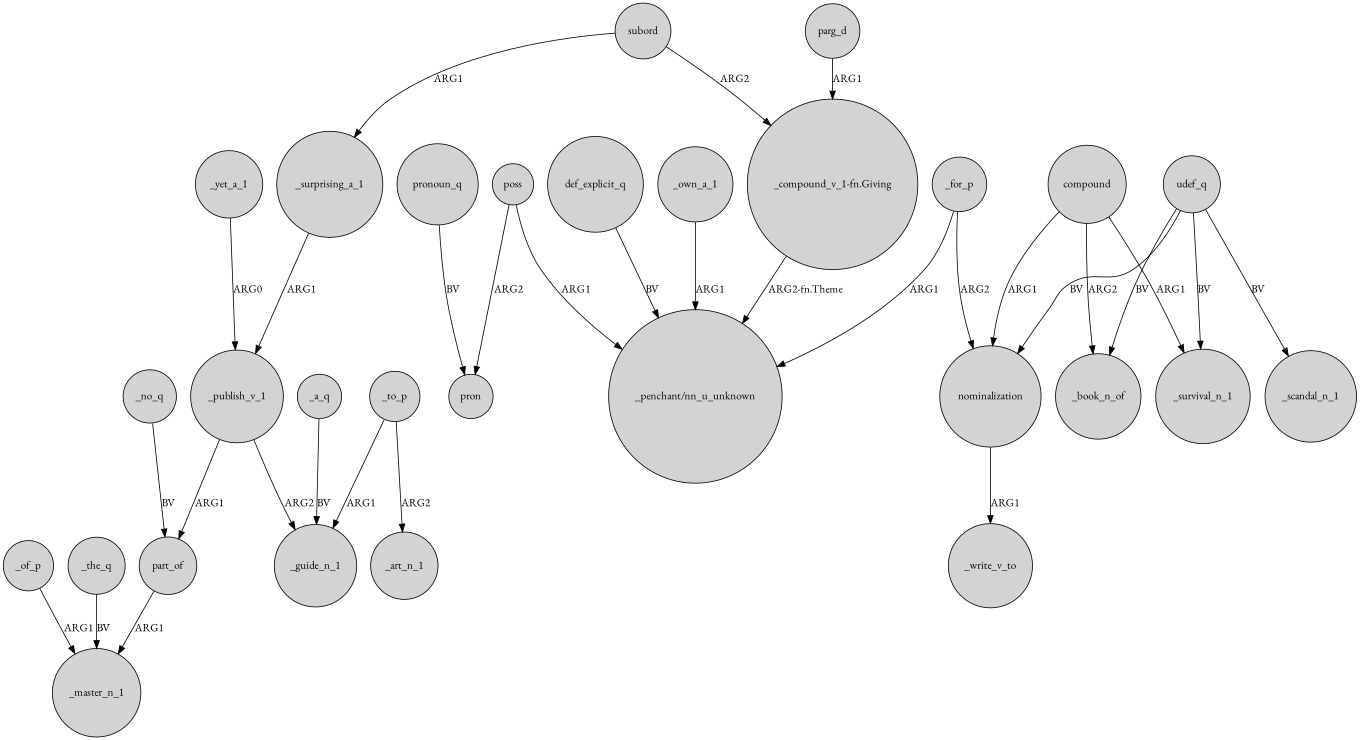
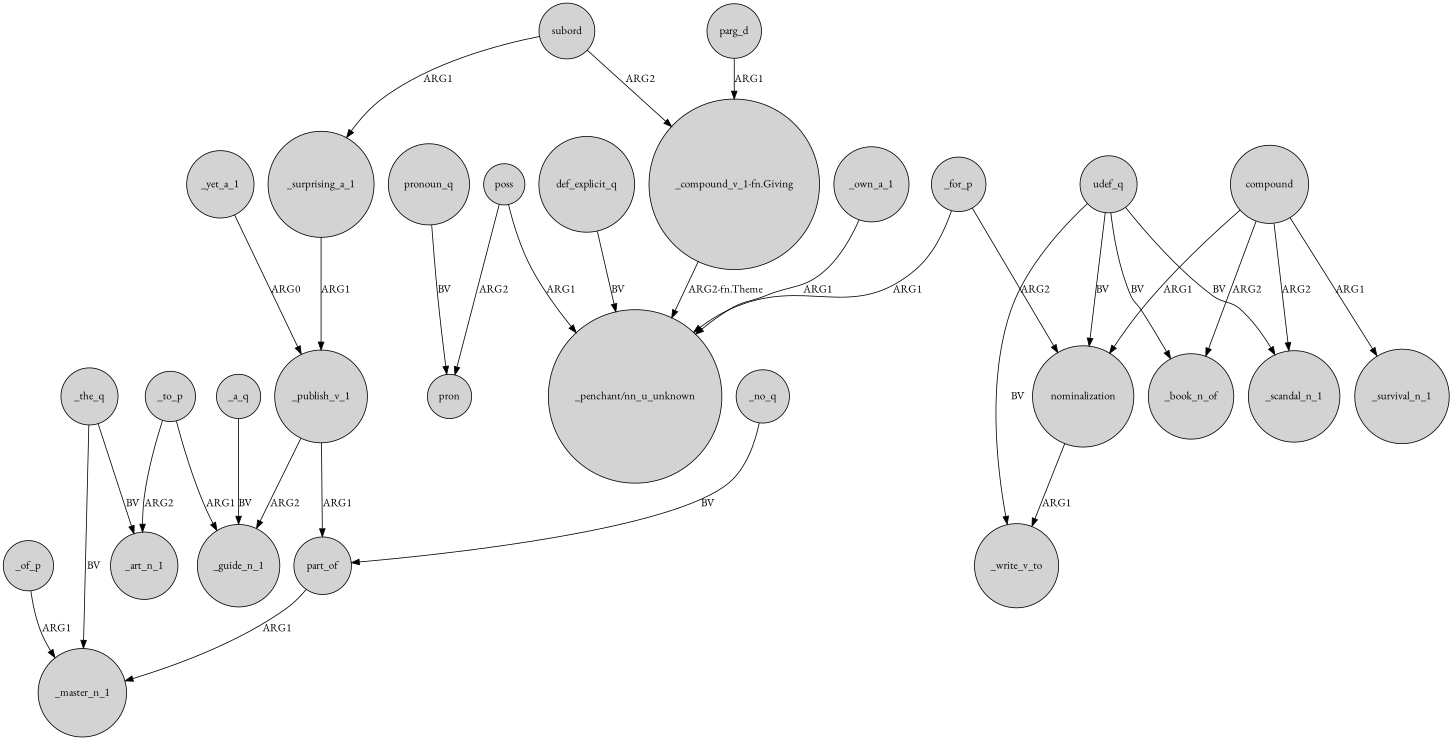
(1197, 277) -> (1002, 347)
none -> (1281, 283)
none -> (115, 475)
